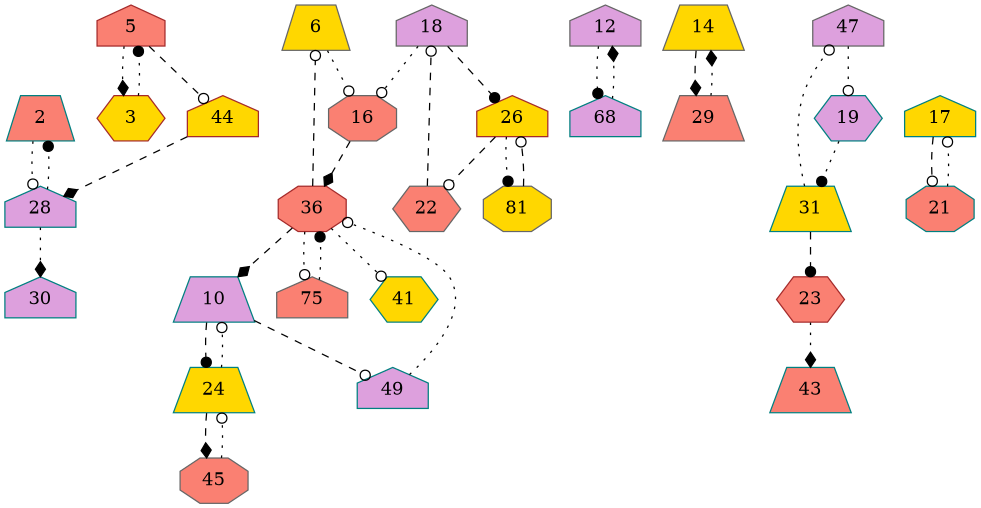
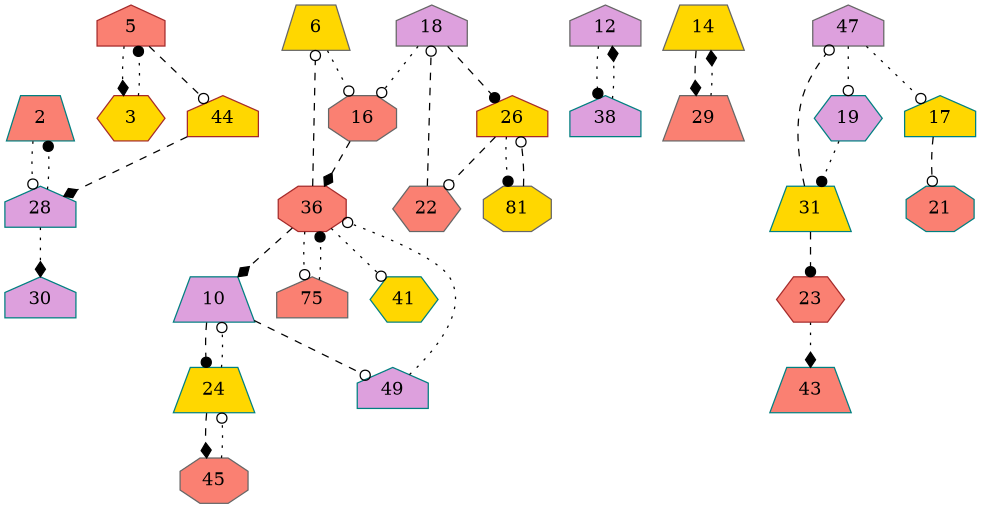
(799, 117) -> (799, 117)
(605, 118) -> (605, 118)
(949, 167) -> (892, 71)
